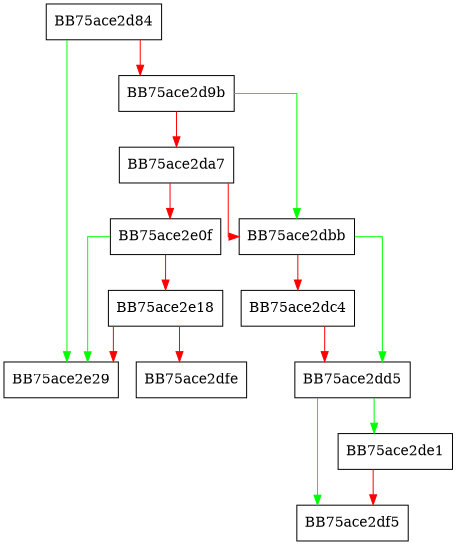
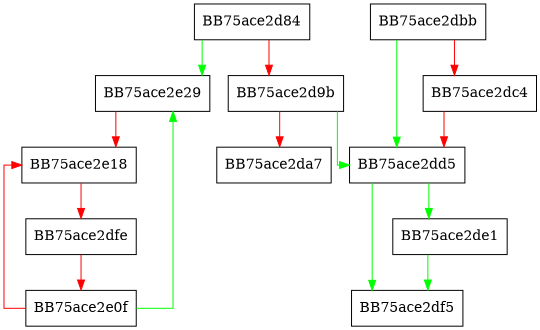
(297, 120) -> (337, 139)
(170, 196) -> (81, 267)
(228, 210) -> none
(113, 339) -> (116, 124)
(373, 482) -> (428, 267)
